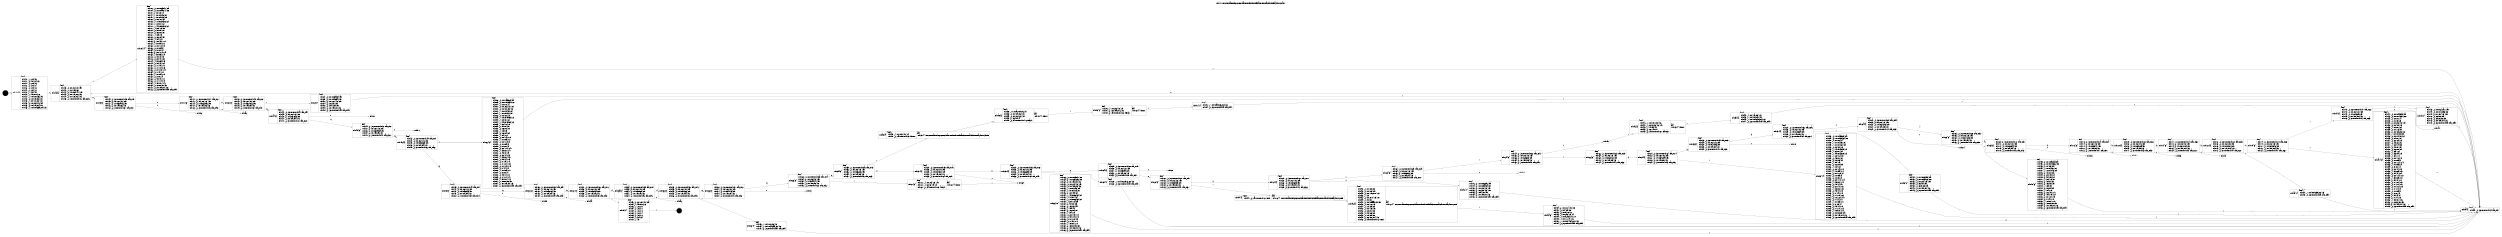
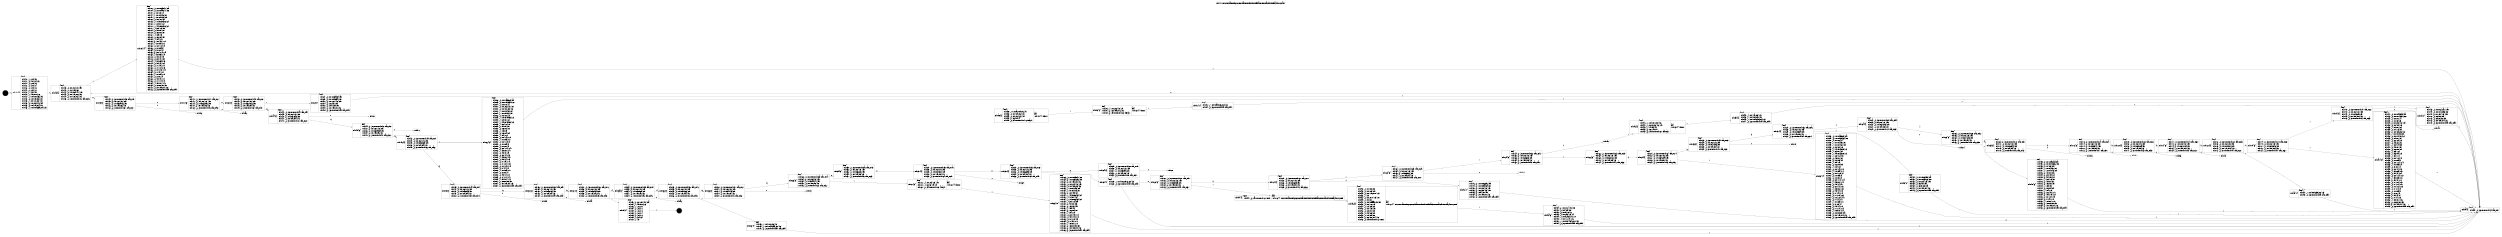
(934, 135) -> none
(1145, 177) -> (1144, 183)
(989, 184) -> (1005, 195)
